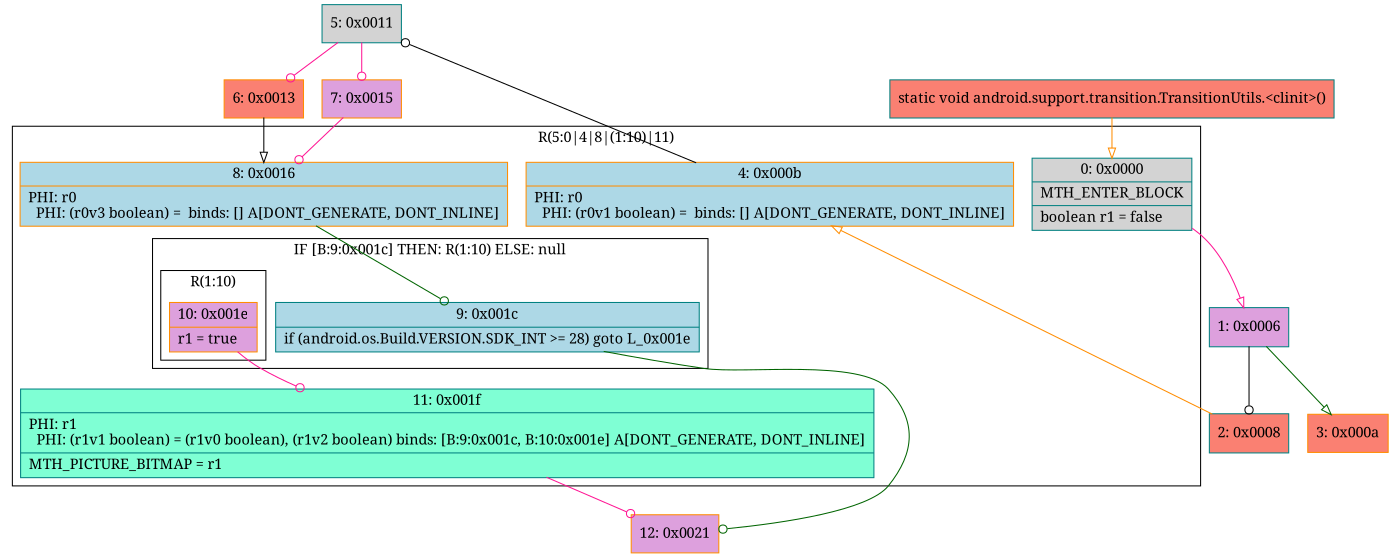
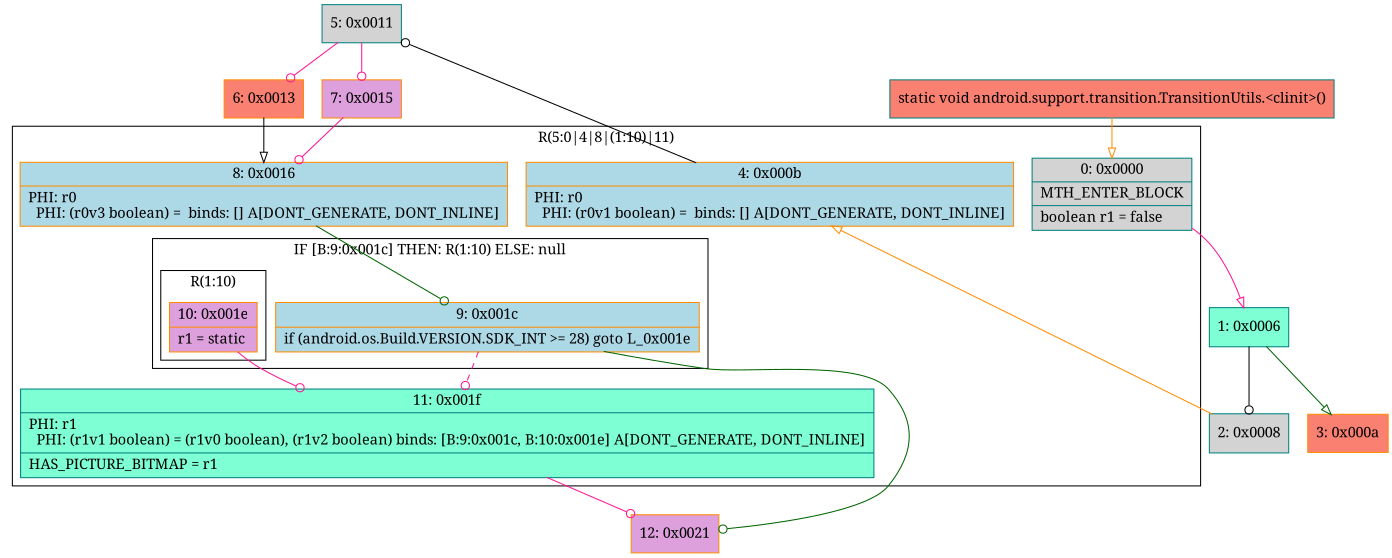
(487, 327) -> (487, 327)
(1249, 327) -> (1249, 327)
(208, 339) -> (212, 339)
none -> (474, 362)
(1249, 433) -> (1249, 433)
(126, 465) -> (124, 465)
